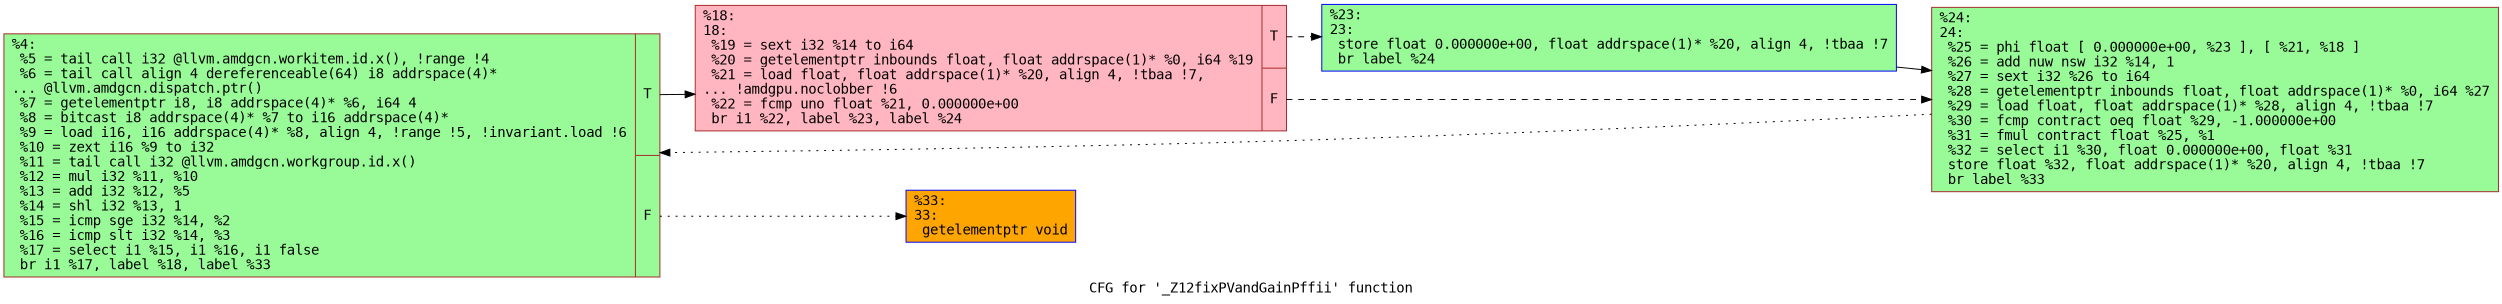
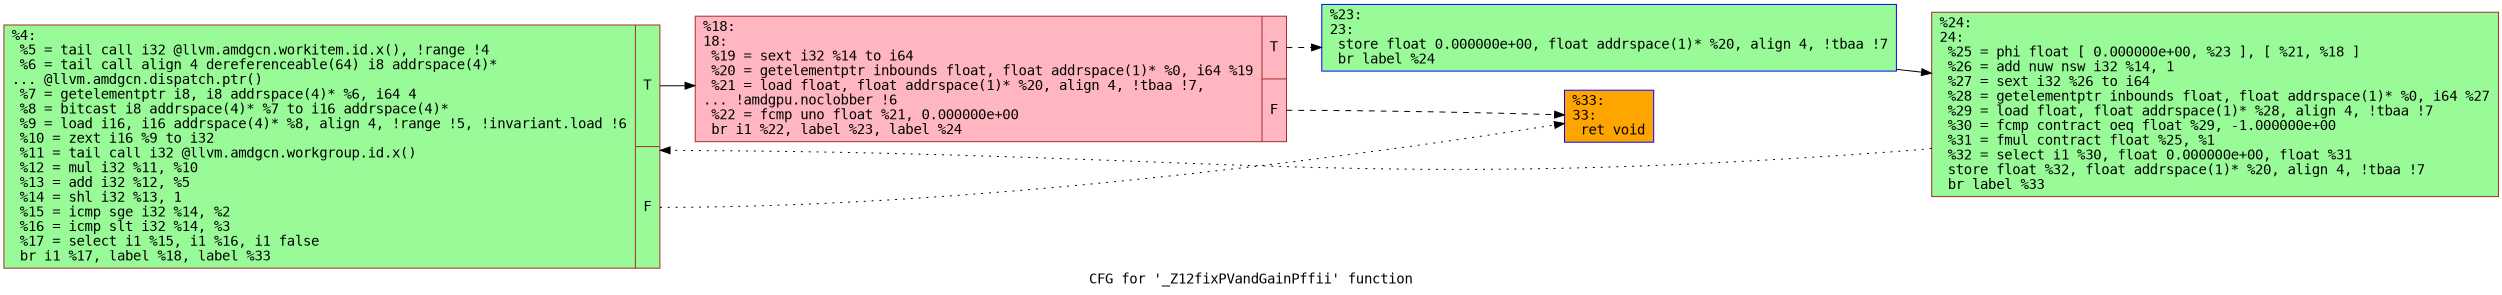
(1604, 100) -> (1421, 112)
(991, 230) -> (1609, 130)
